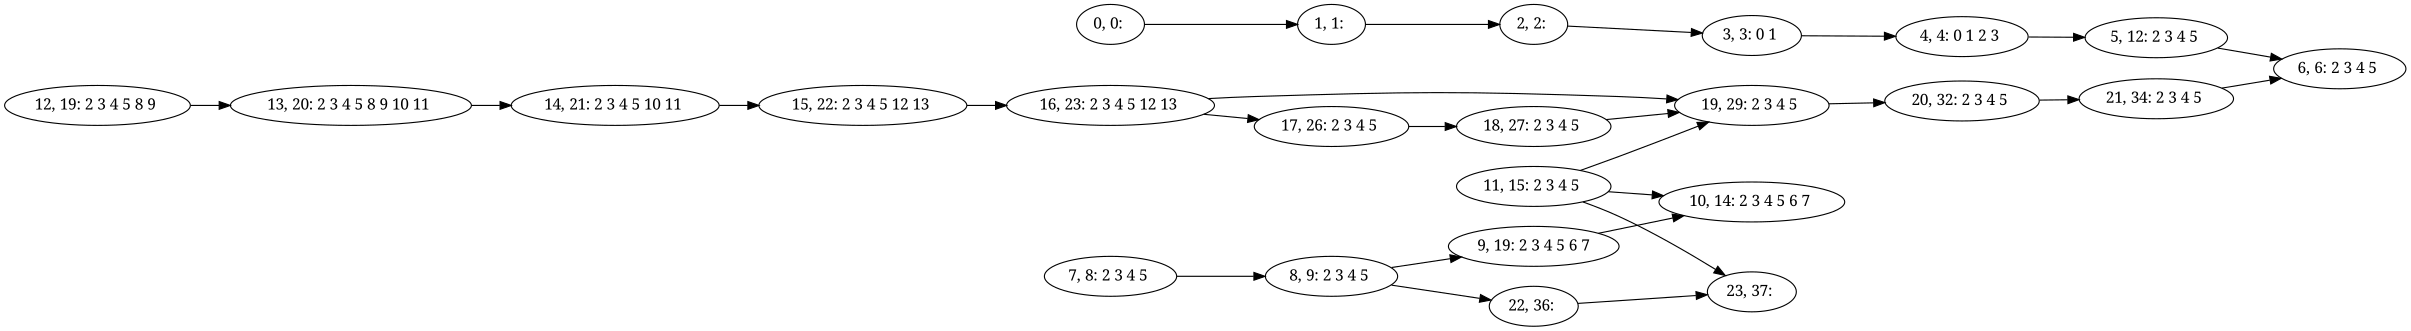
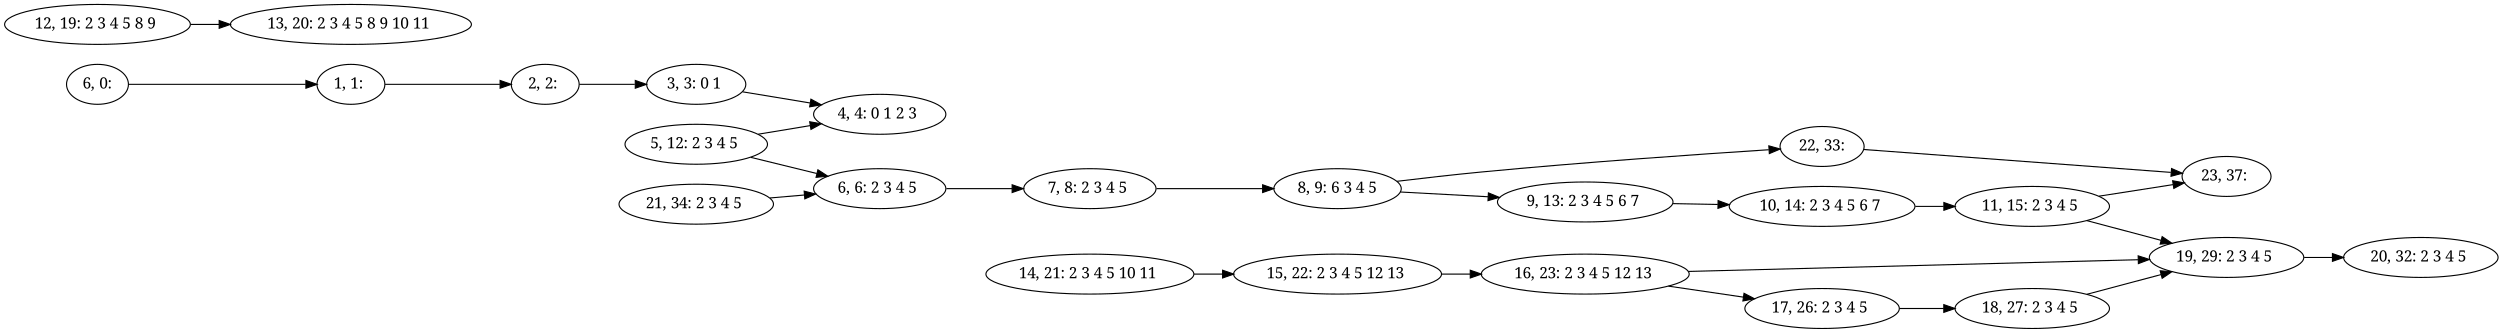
(1111, 24) -> (97, 84)
(2051, 37) -> (784, 130)
(2054, 100) -> none
(486, 105) -> none
none -> (979, 189)
(1630, 193) -> (1929, 206)
(1534, 246) -> (1585, 202)
(1332, 276) -> (1338, 189)
(1534, 306) -> (1822, 146)
